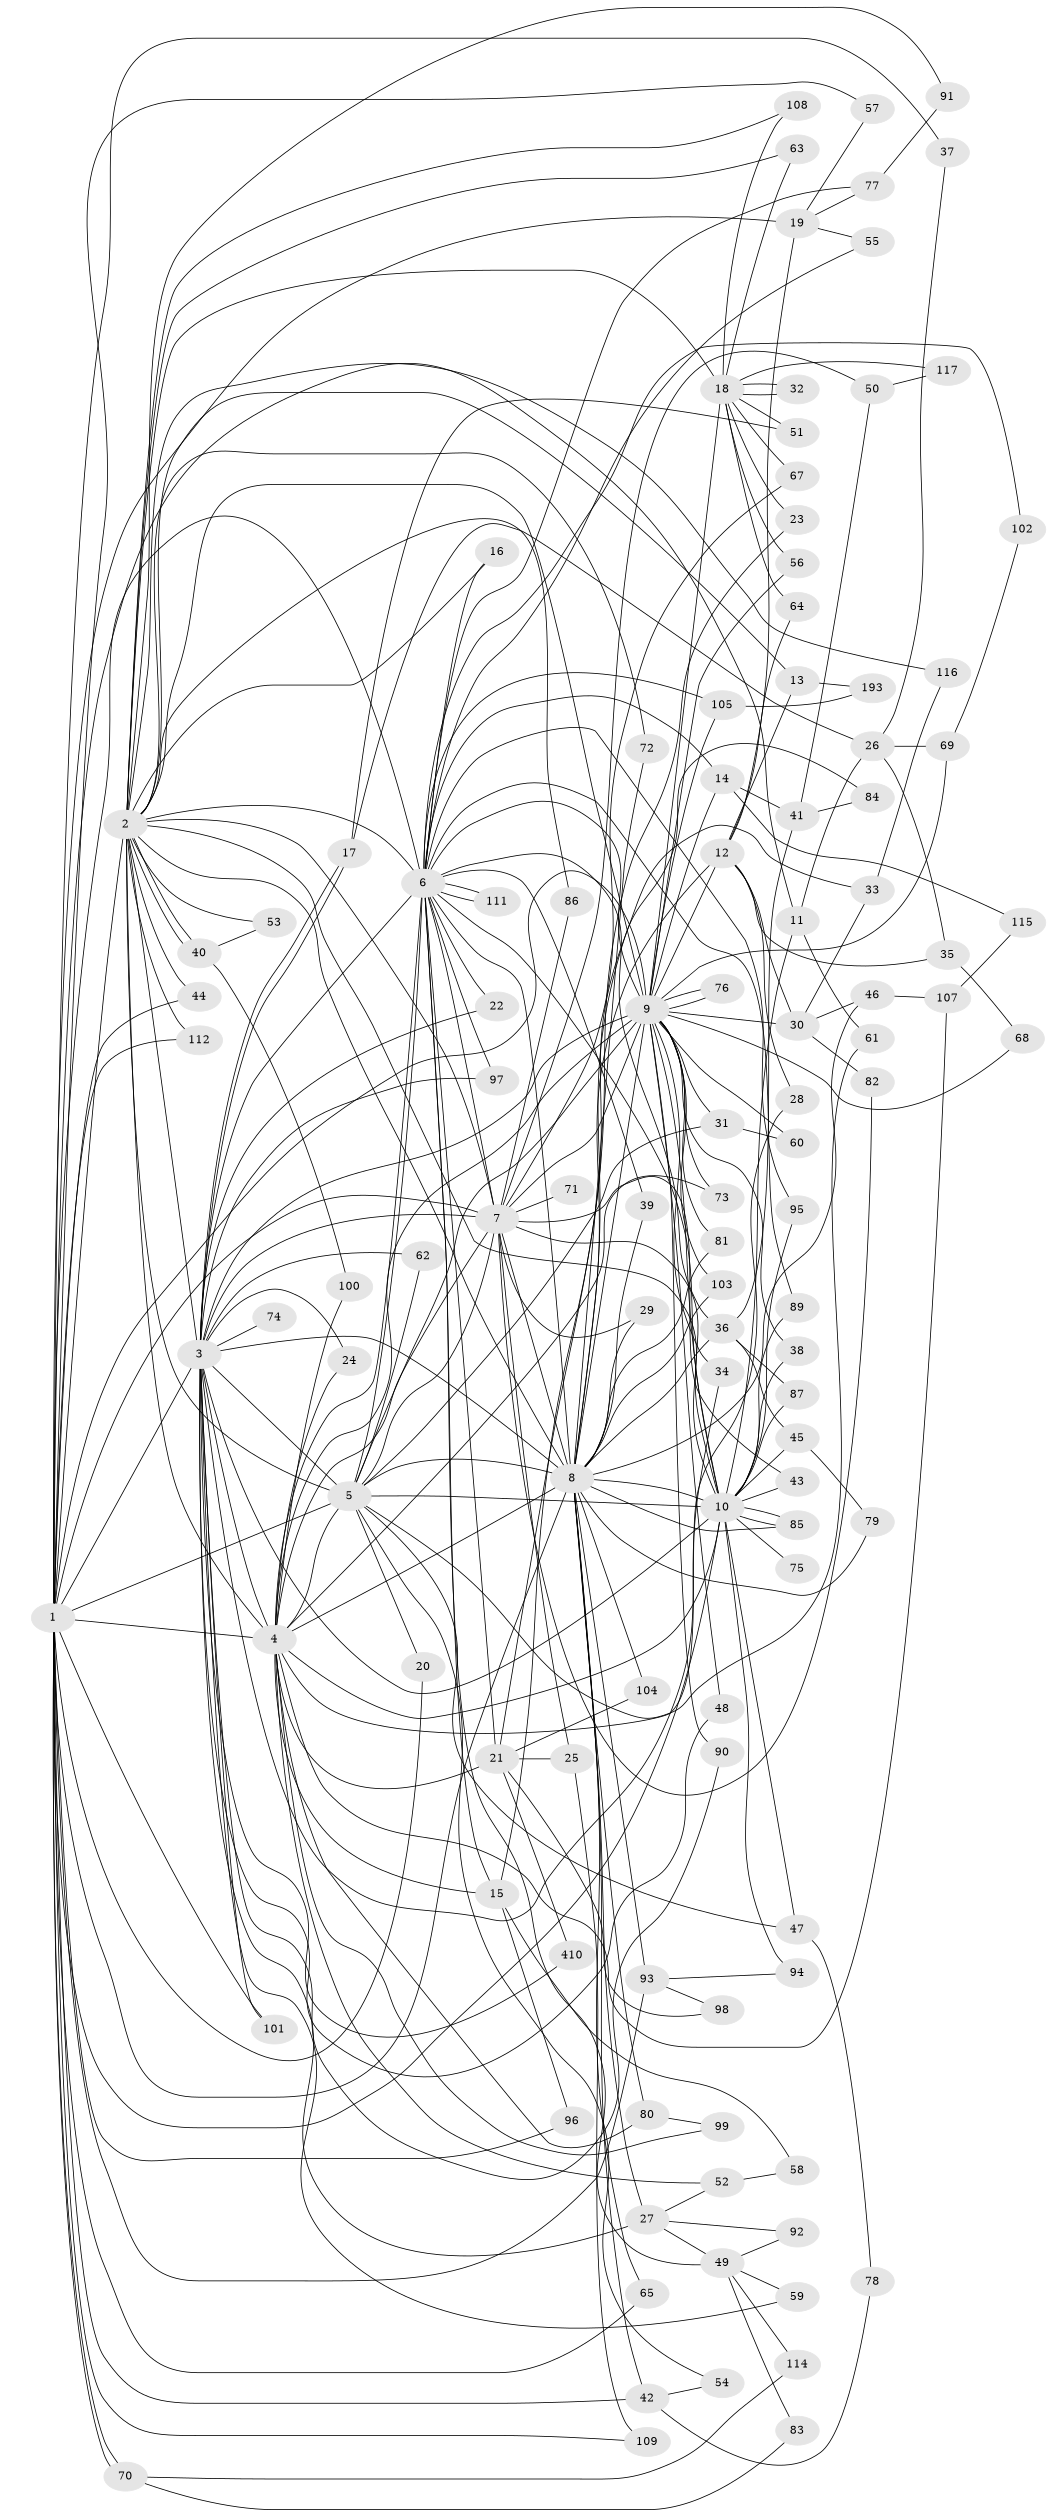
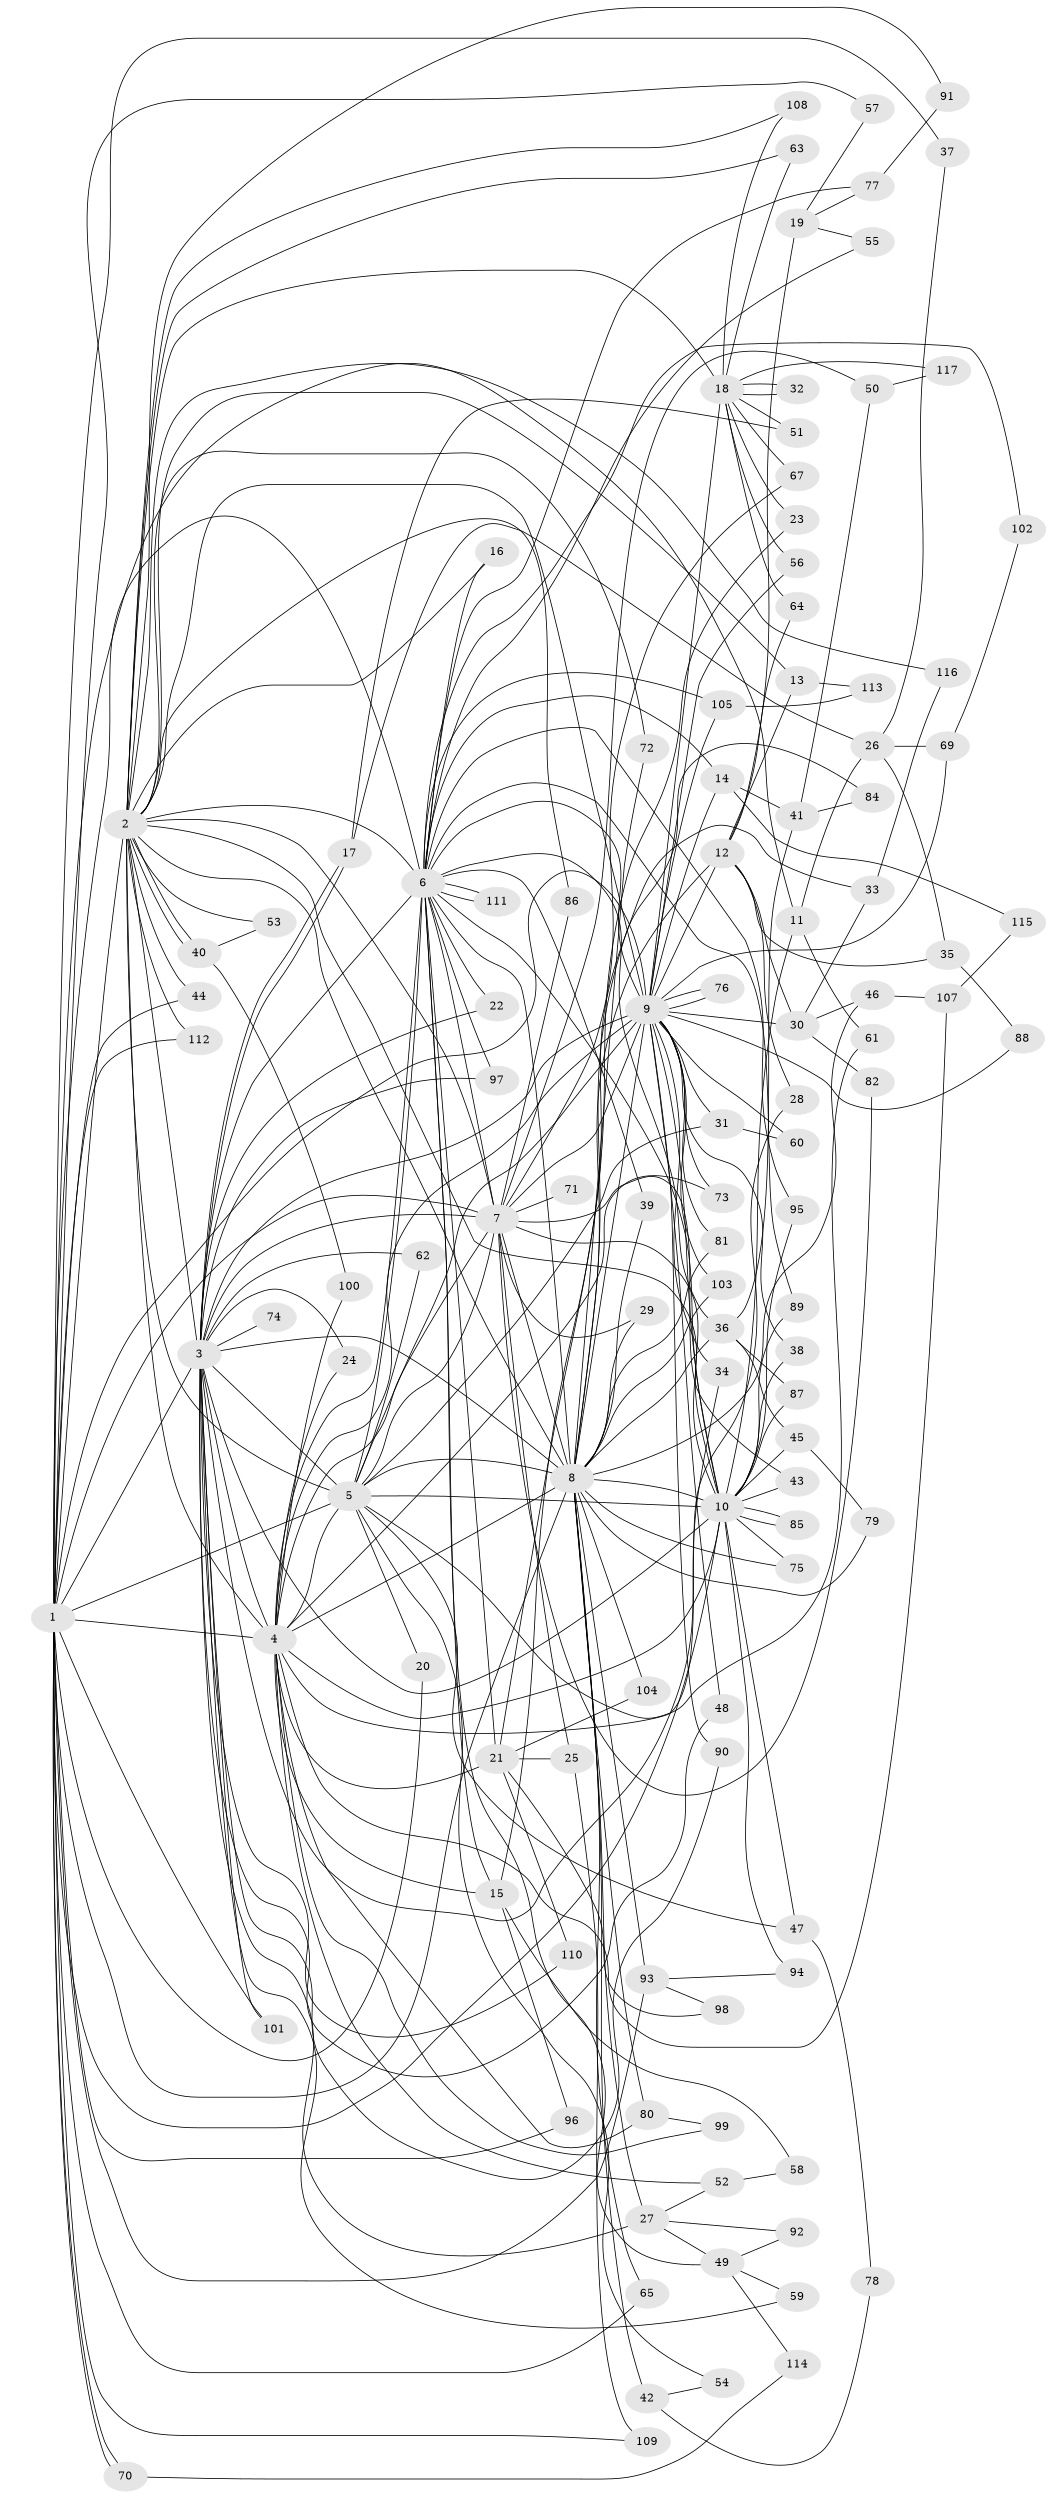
(873, 688) -> (873, 688)
(78, 770) -> none
(1023, 1039) -> (1023, 1039)
(685, 1525) -> (670, 1540)
(572, 1955) -> (572, 1955)
(83, 2265) -> none
(797, 2431) -> none
